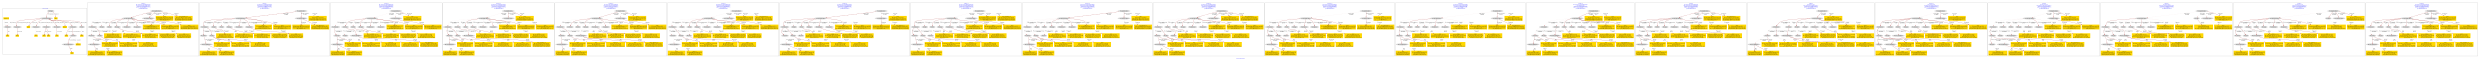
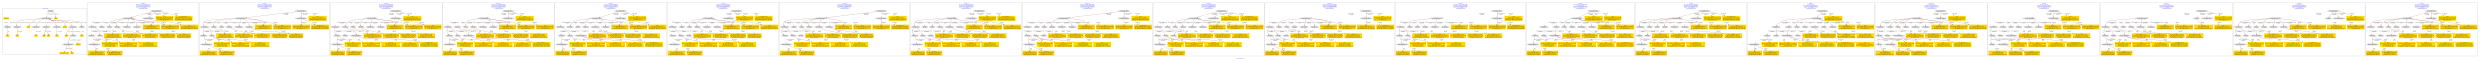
none -> (64, 53)
